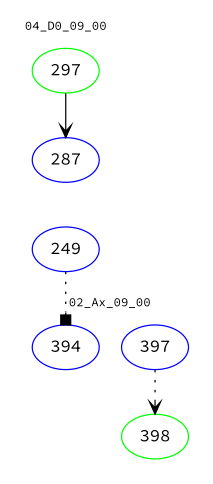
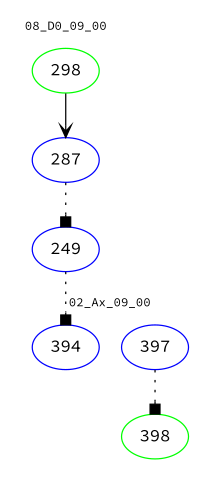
(66, 27) -> (66, 27)
(66, 71) -> (66, 71)
none -> (66, 199)
(155, 386) -> (155, 386)
